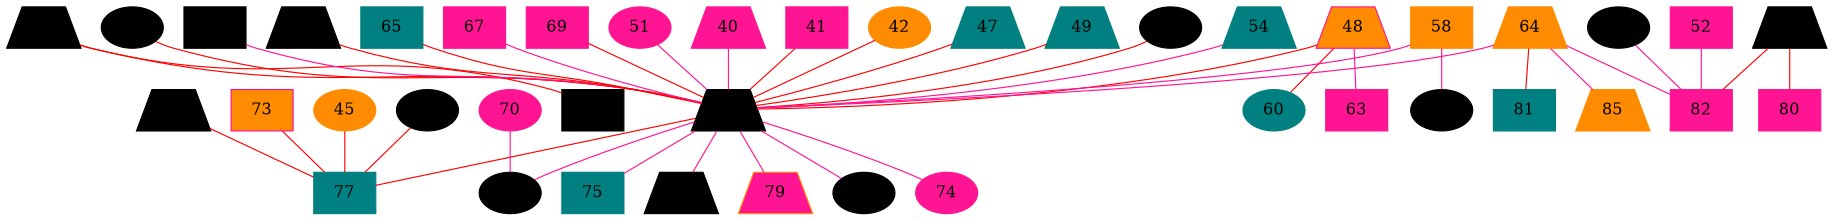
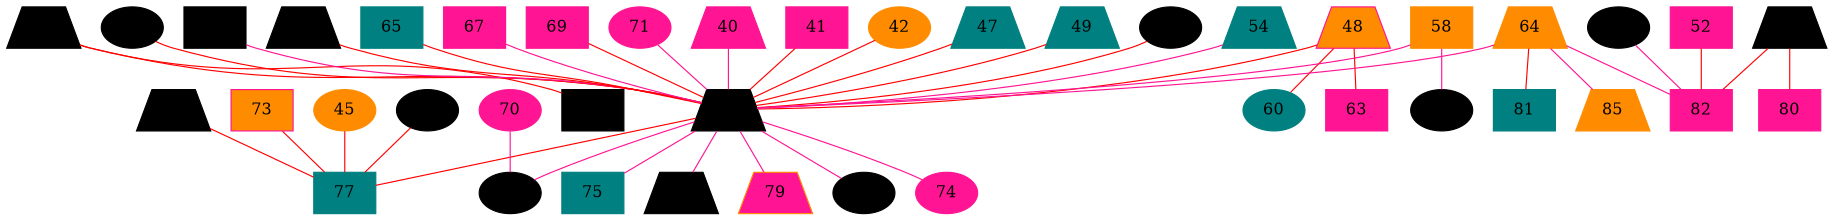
(640, 28) -> (640, 28)
(1701, 69) -> (1701, 69)
(1355, 75) -> (1355, 75)
